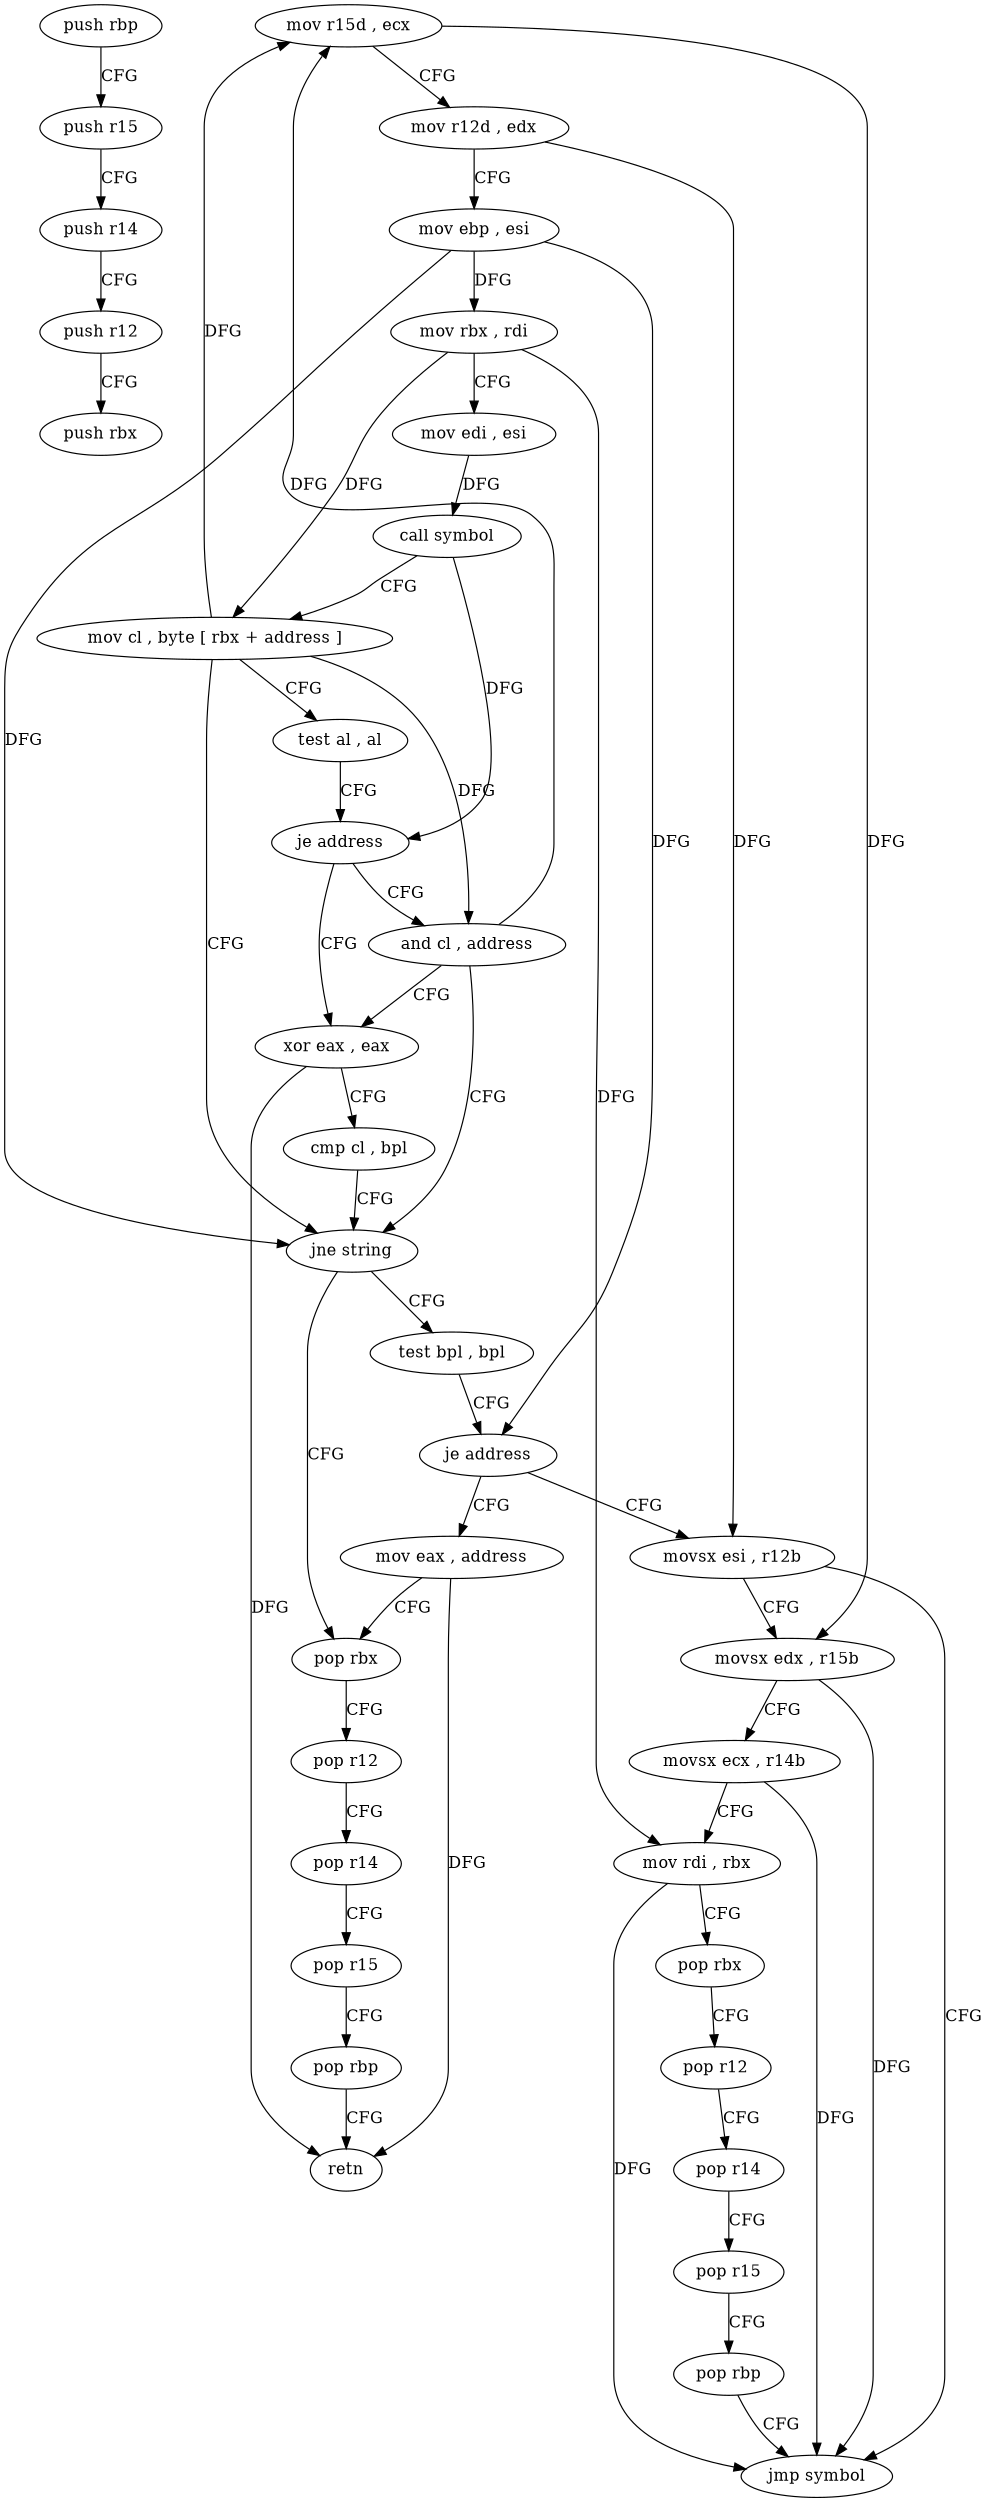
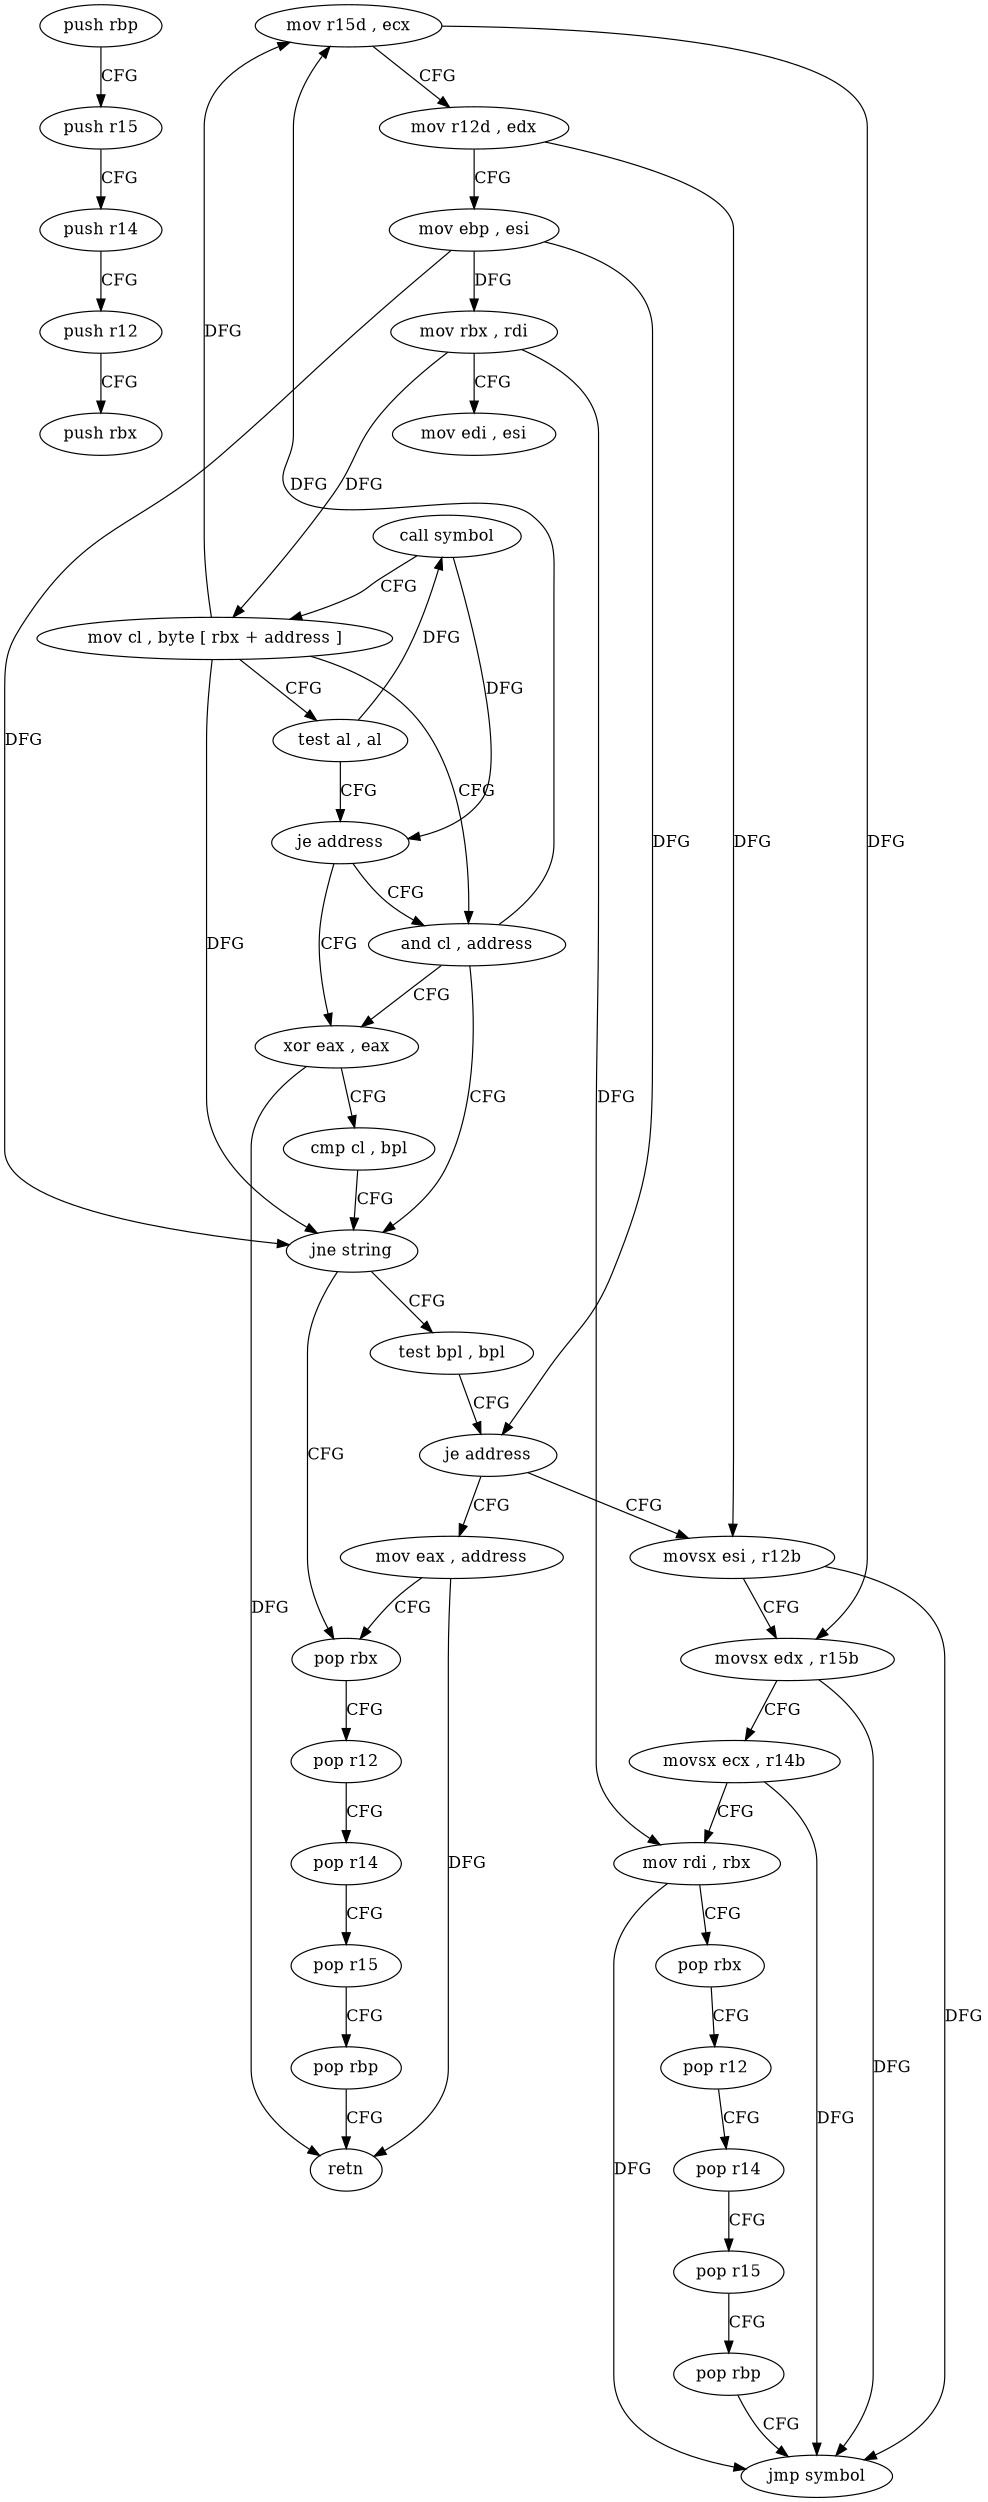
(462, 480) -> (408, 650)
(477, 792) -> (477, 792)
(226, 945) -> (226, 945)
(964, 2017) -> (964, 2017)
